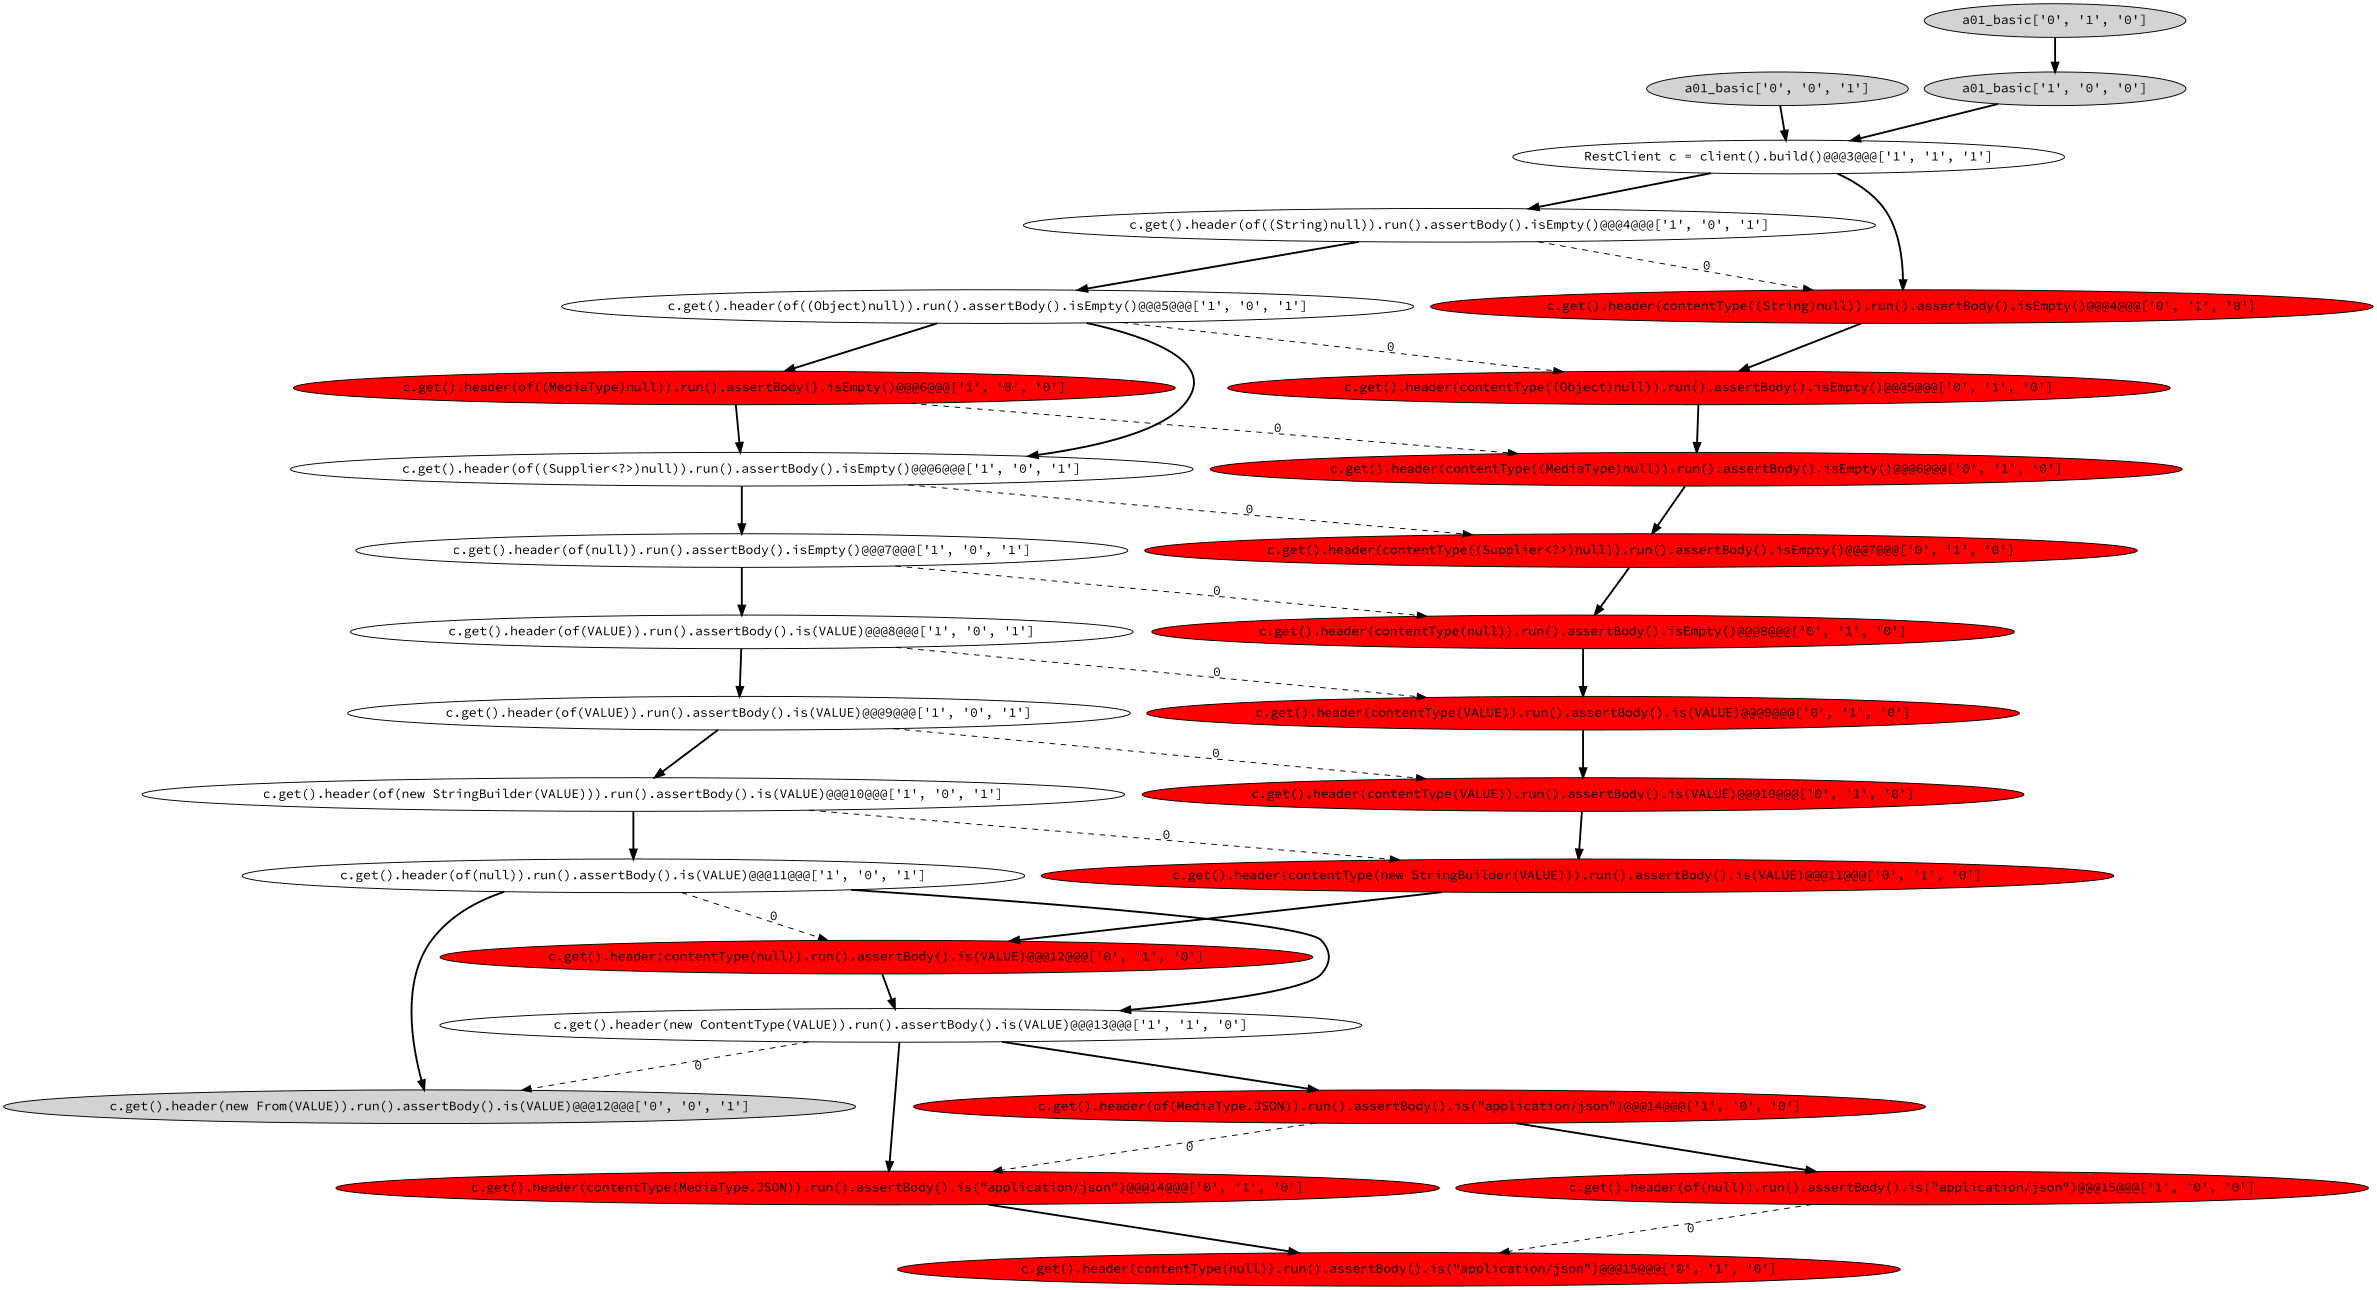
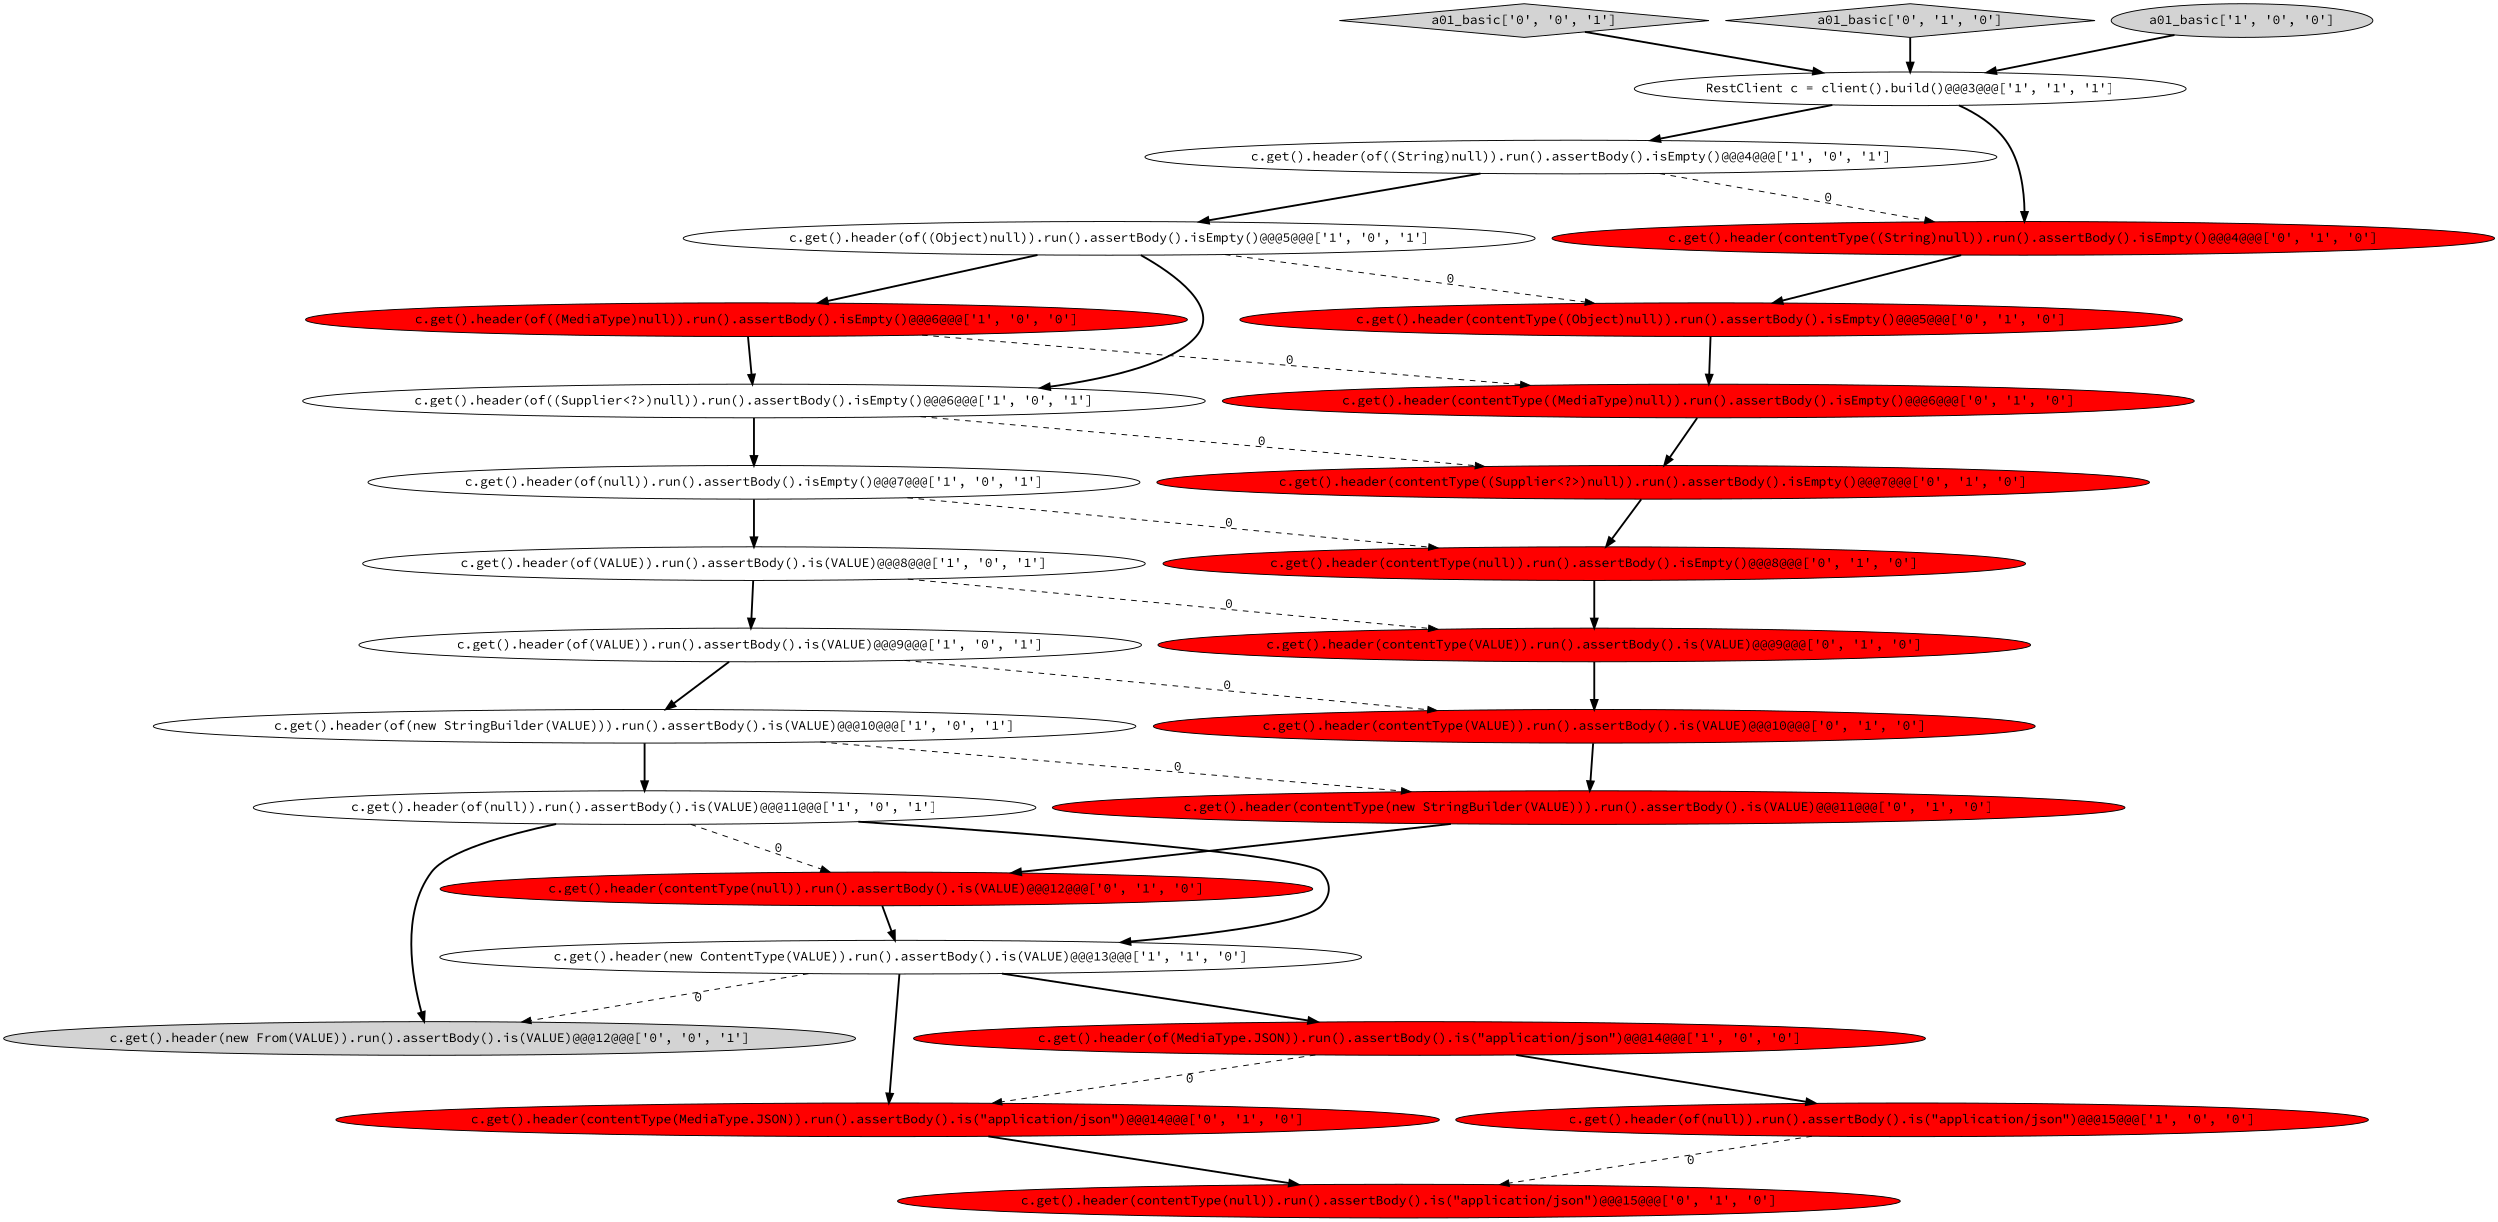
(2055, 21) -> (1910, 21)
(2055, 50) -> (1910, 50)
(1777, 89) -> (1524, 21)
